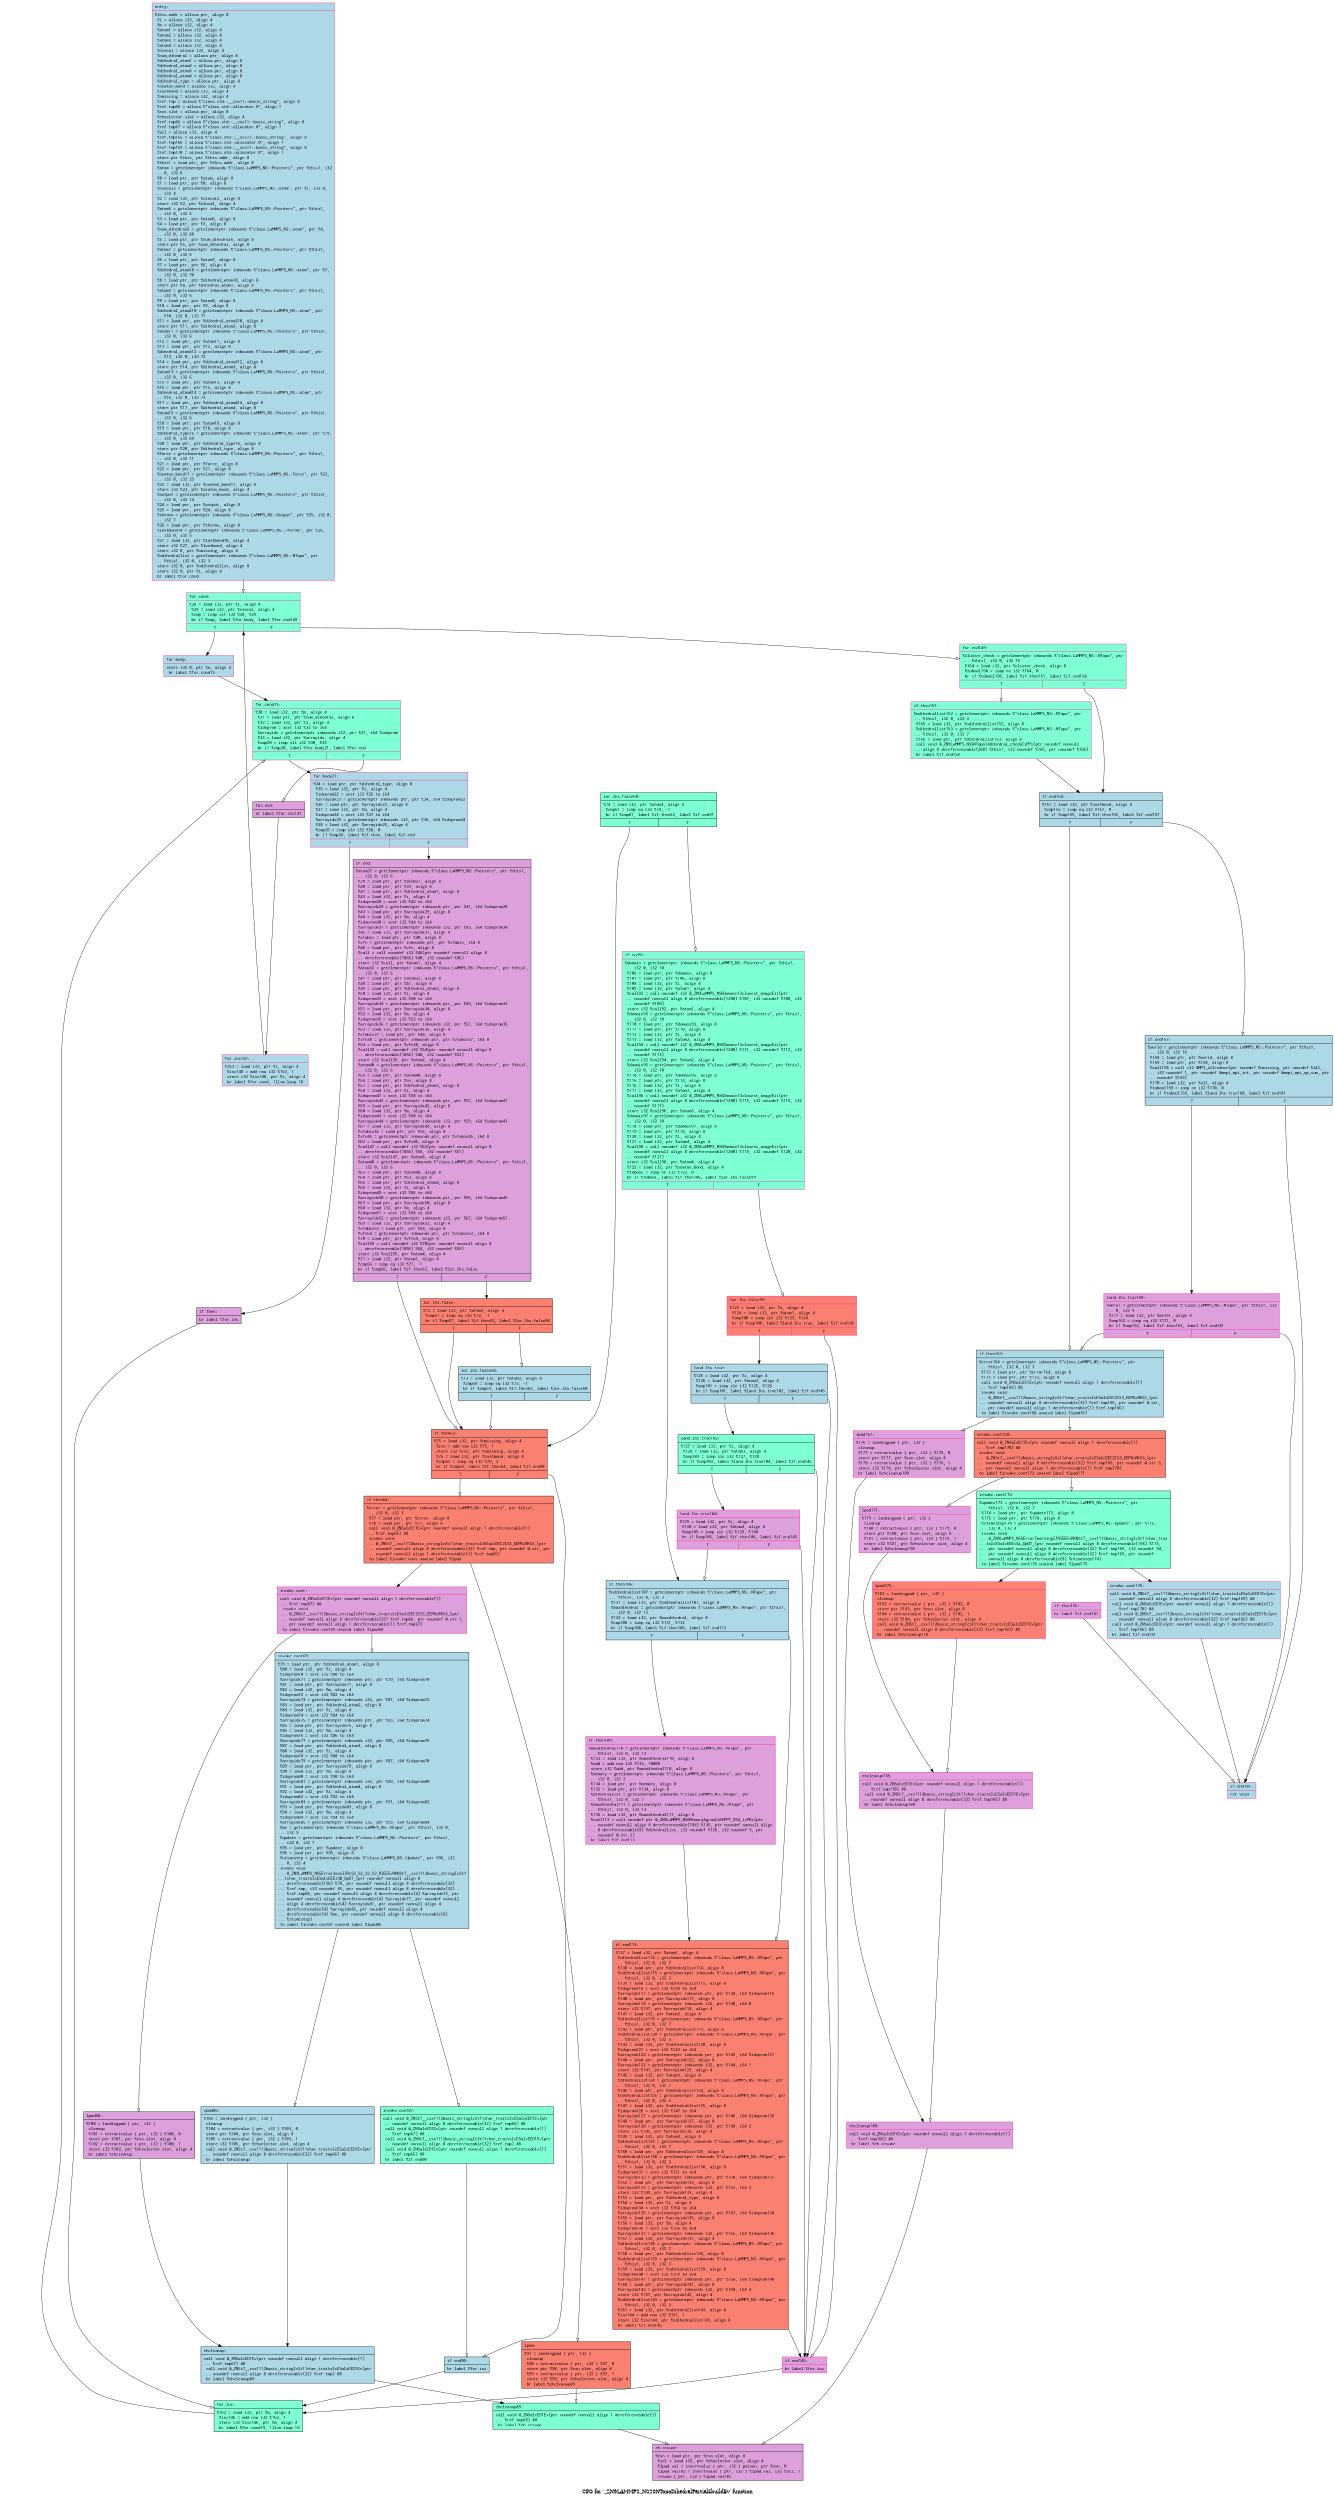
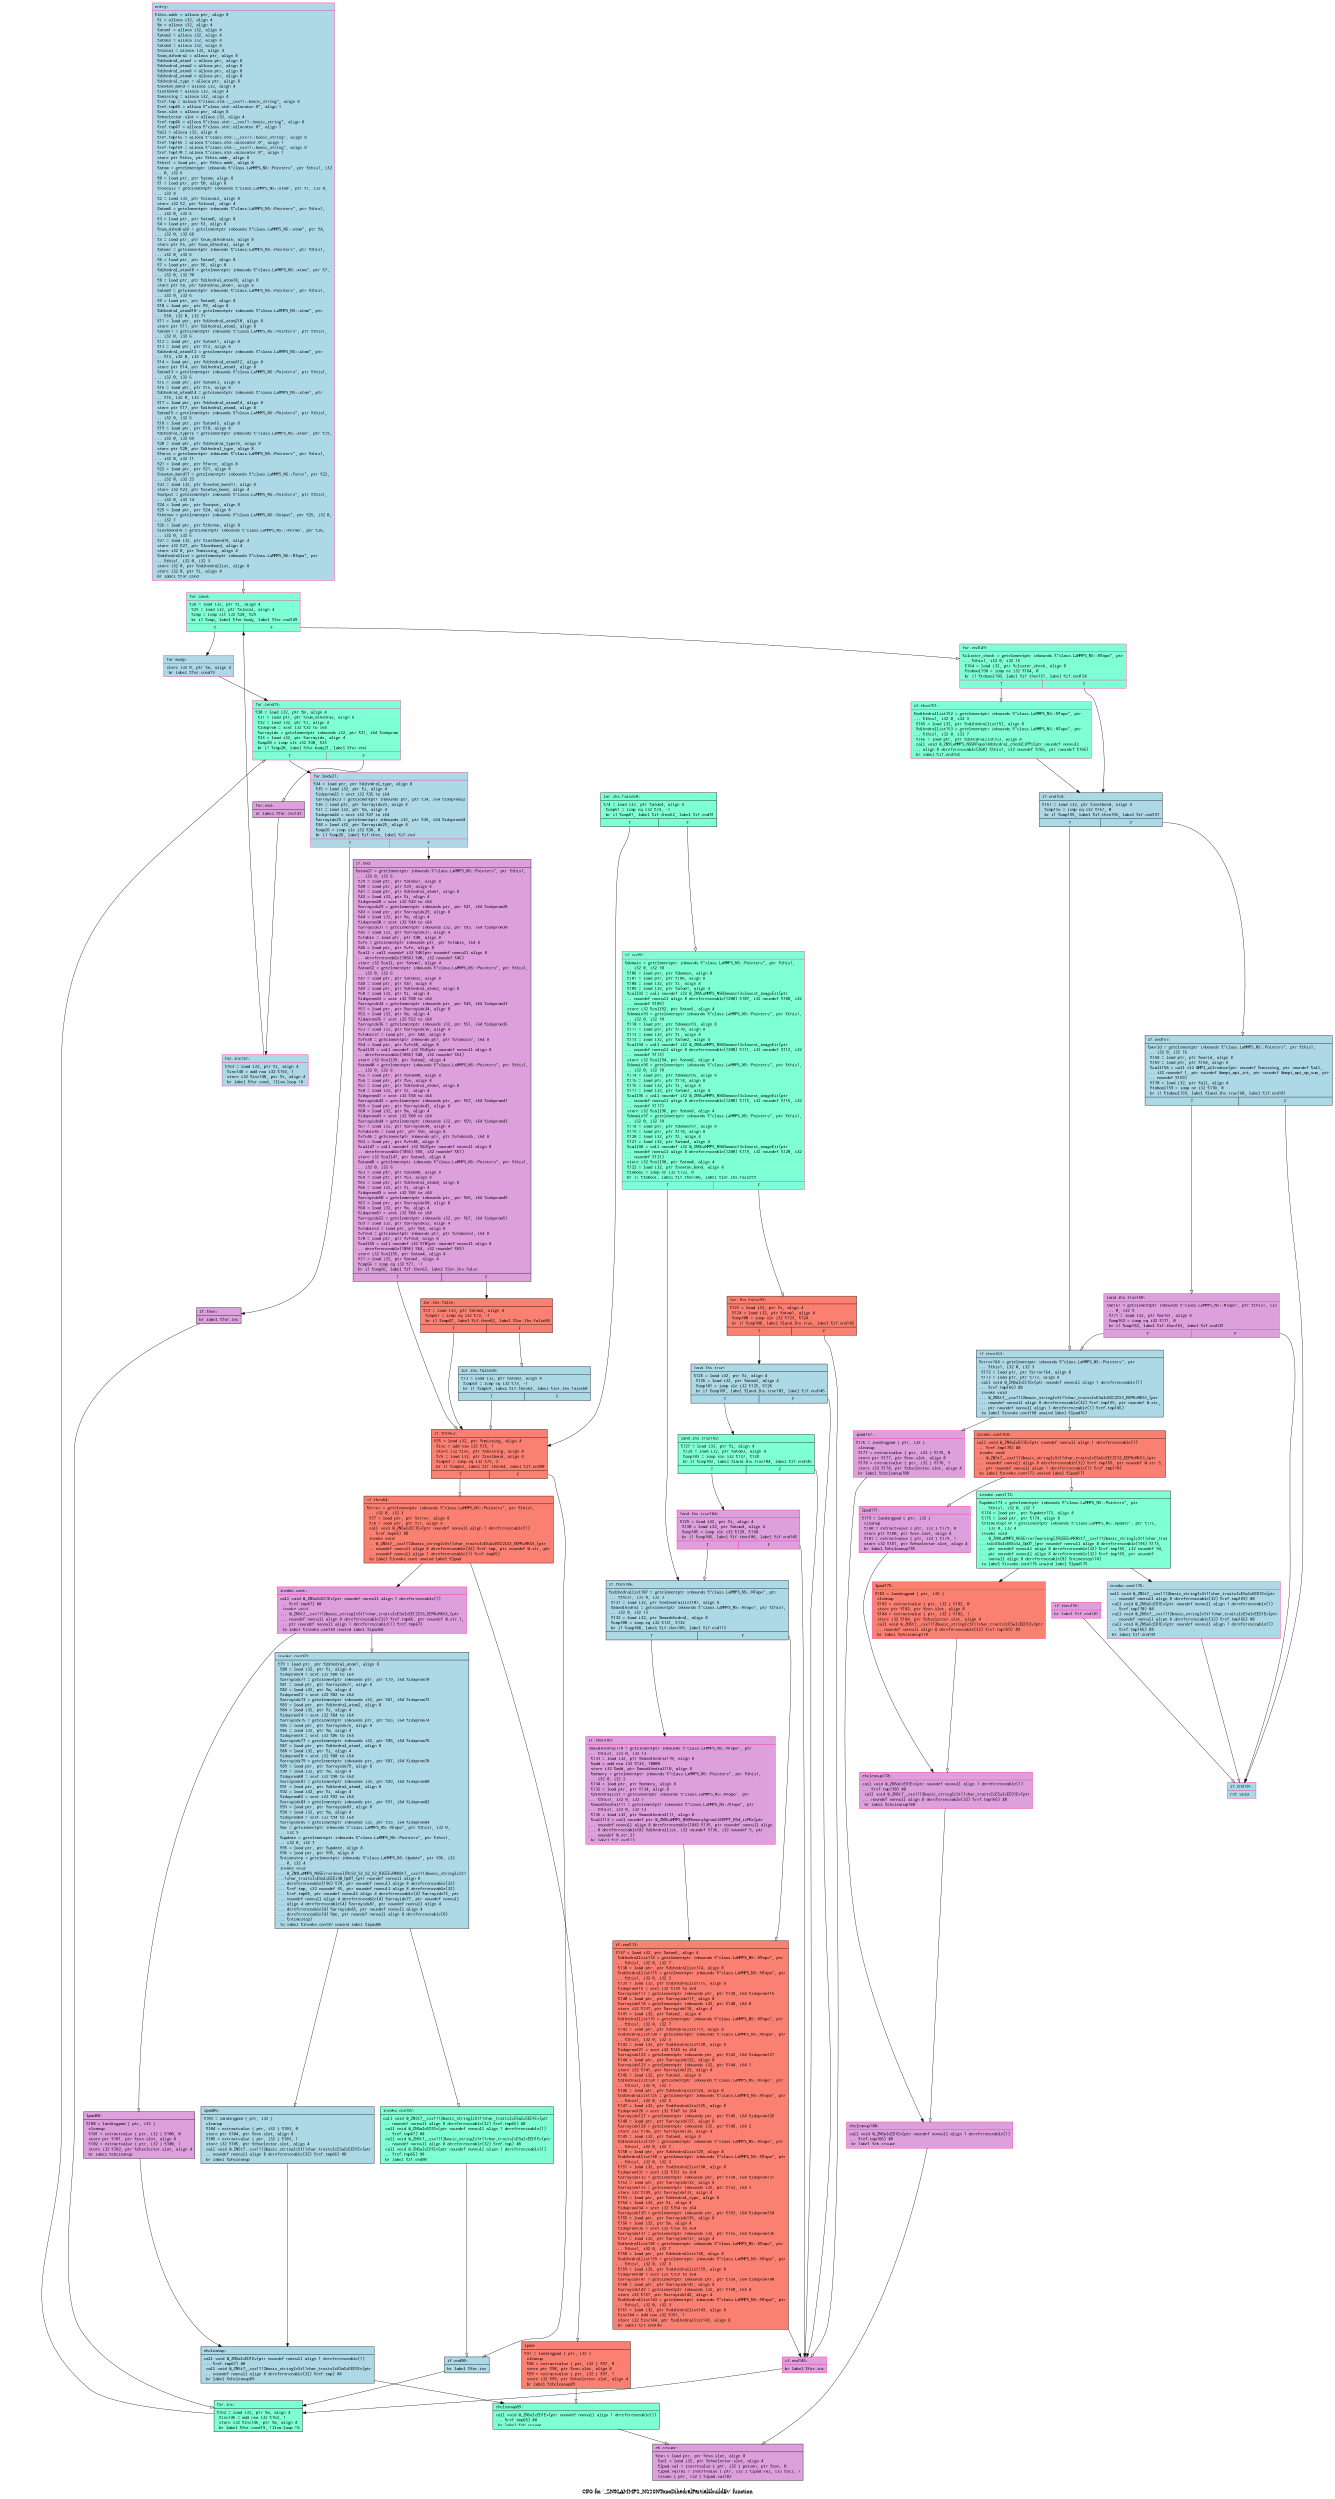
(1192, 1198) -> (1192, 1198)
(792, 1316) -> (792, 1316)
